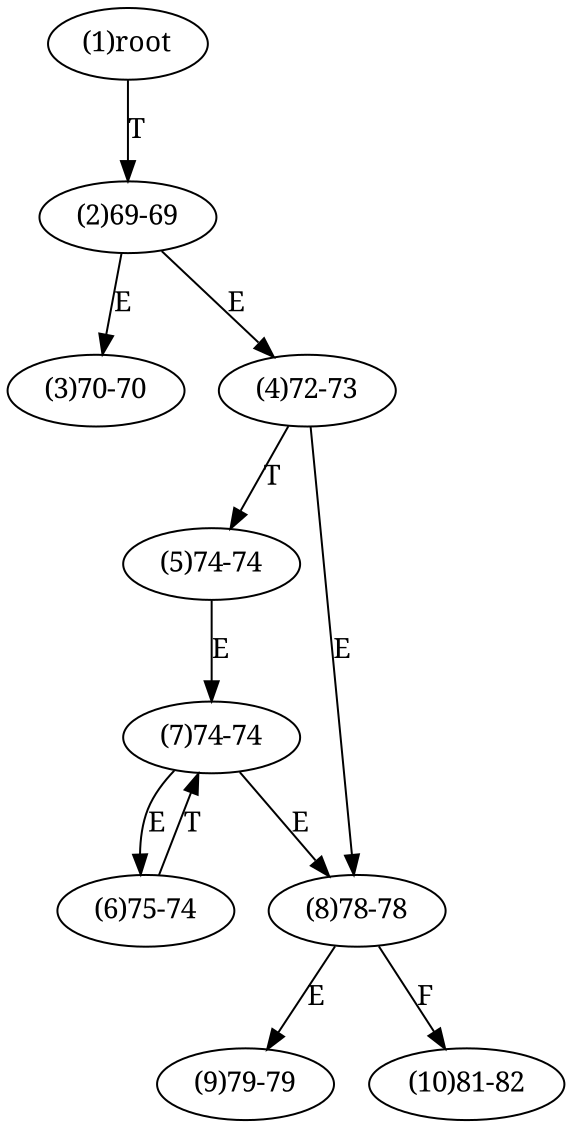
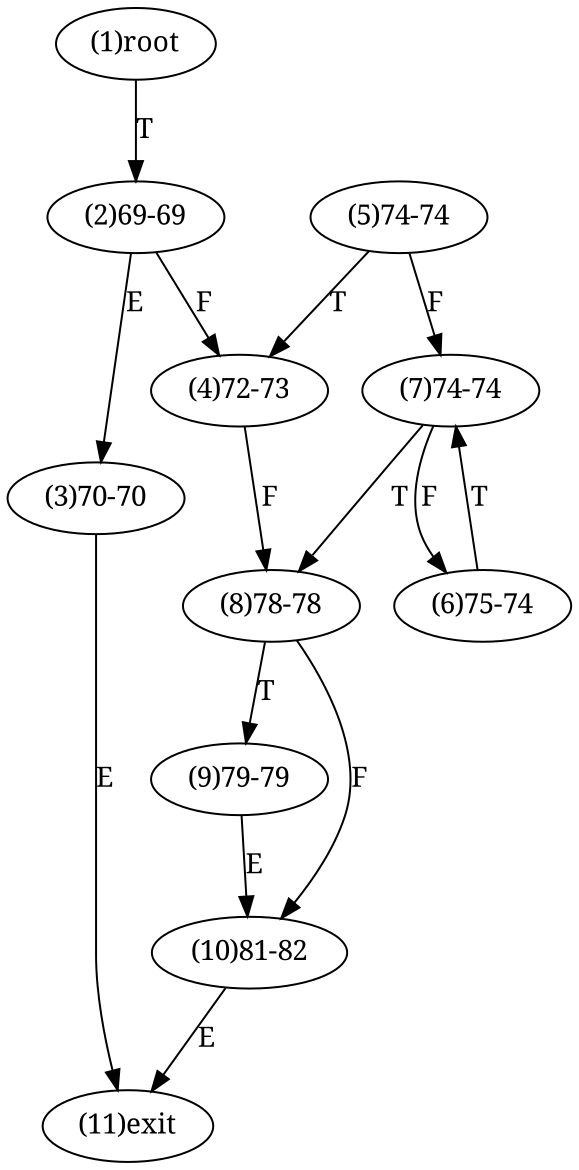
(238, 304) -> (205, 304)
(265, 468) -> (327, 296)
(222, 651) -> (436, 304)
(343, 651) -> (270, 498)
(158, 824) -> (430, 498)
(301, 824) -> (400, 498)
none -> (244, 856)
(317, 998) -> (266, 693)
none -> (128, 1126)
